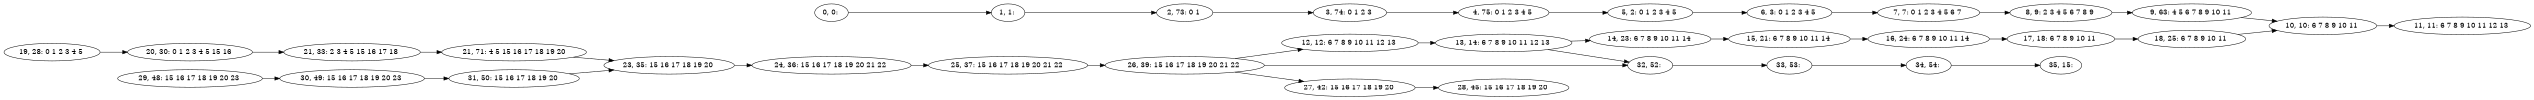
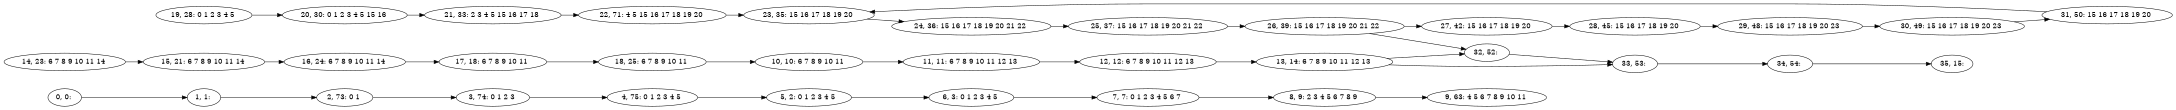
(2257, 19) -> none
none -> (1707, 26)
(1578, 41) -> (1498, 66)
(514, 52) -> (652, 15)
(1267, 54) -> (1057, 62)
